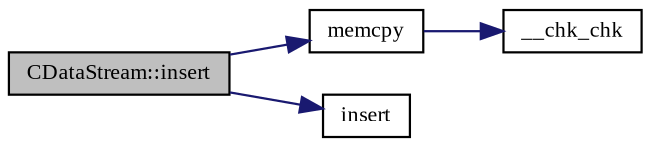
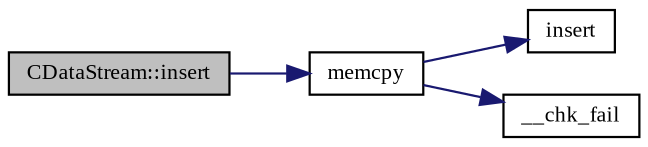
(573, 31) -> (571, 116)
(265, 99) -> (465, 53)
